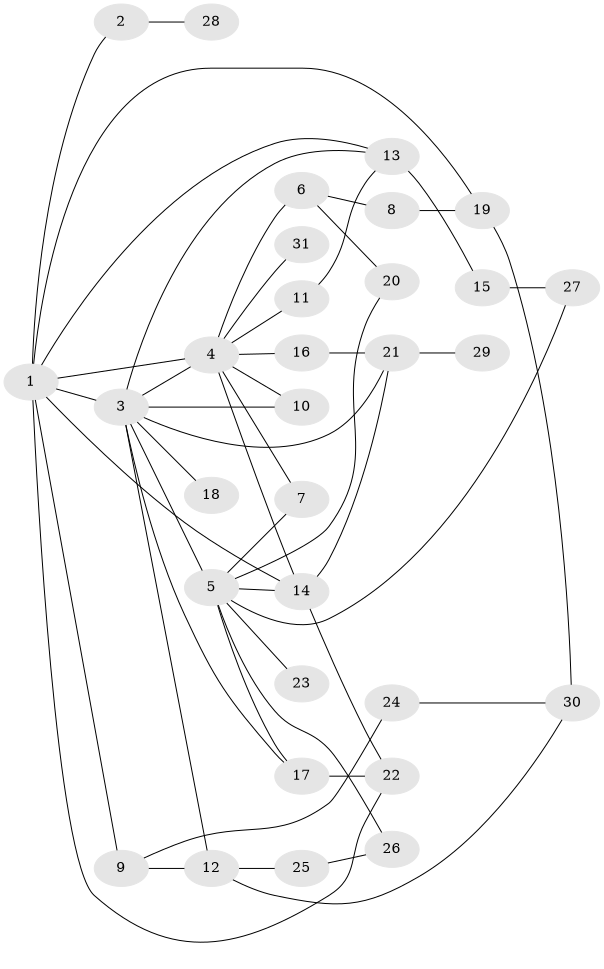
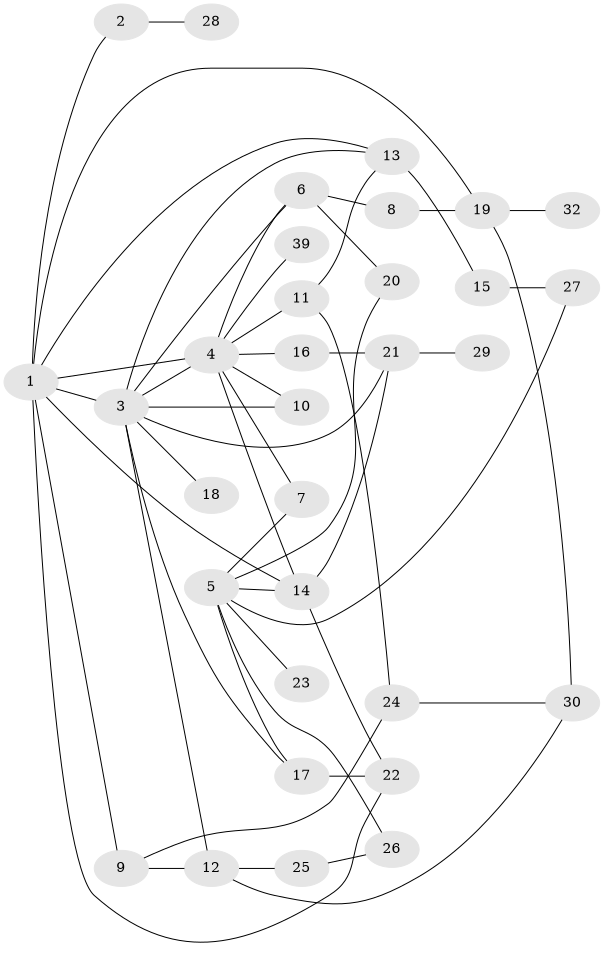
none -> (573, 211)
(302, 245) -> (302, 245)
none -> (368, 495)
(166, 497) -> (208, 297)
